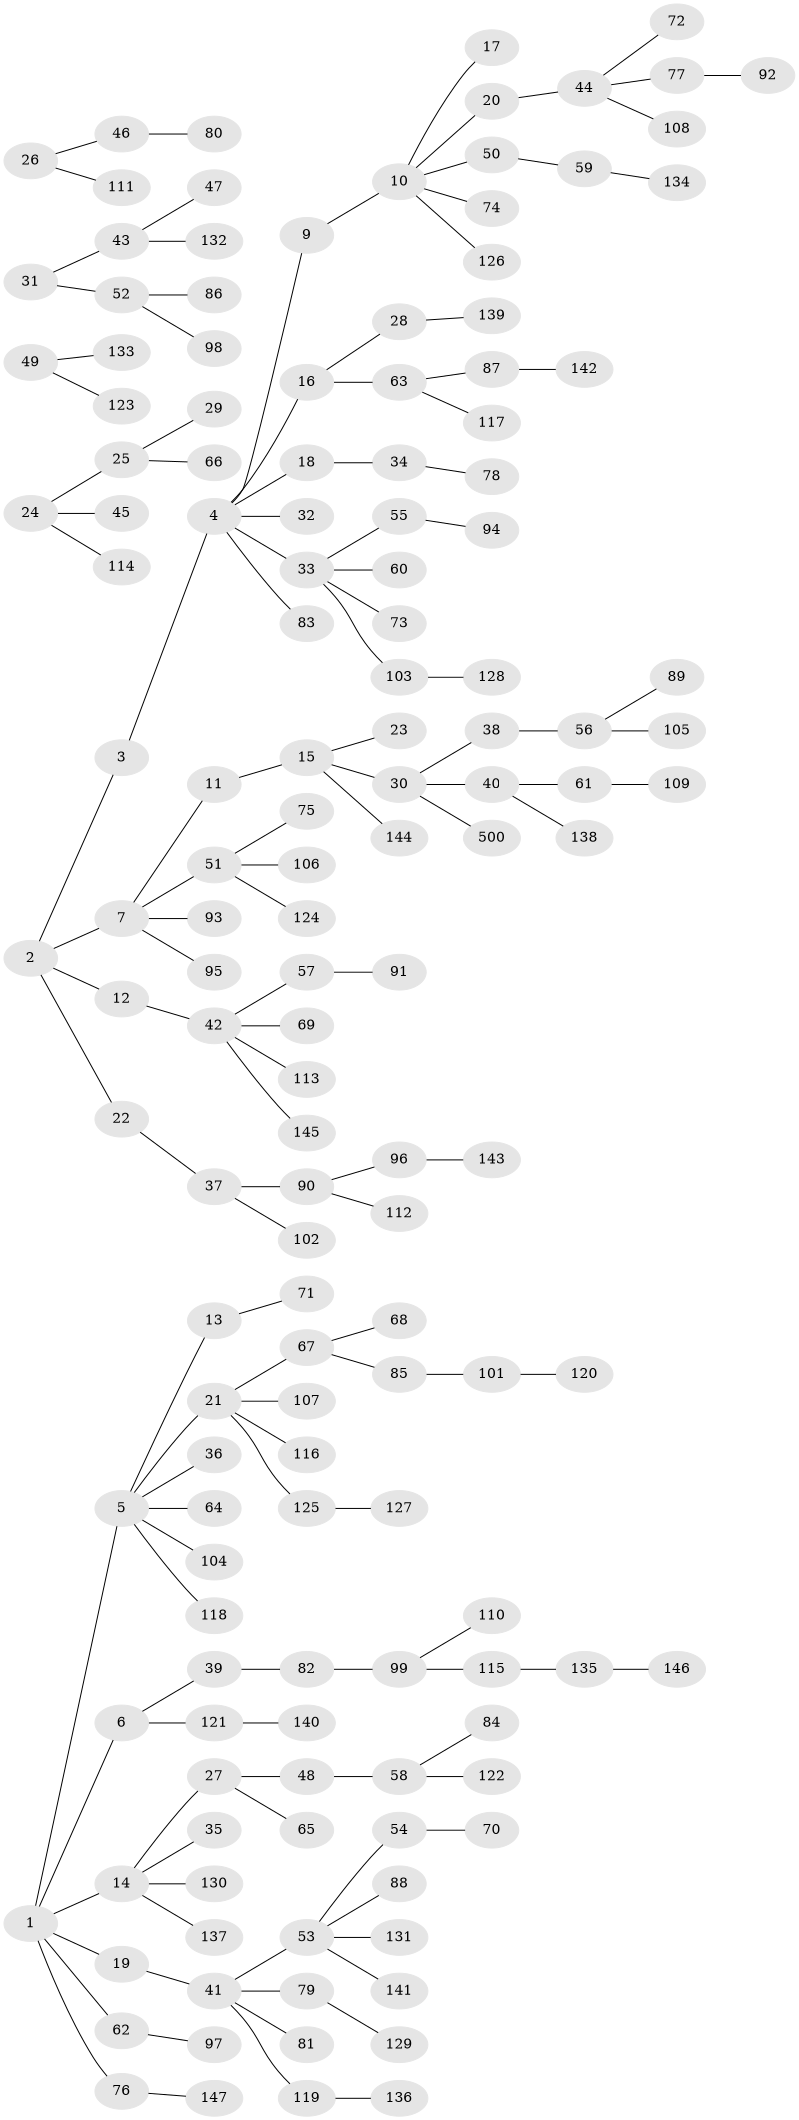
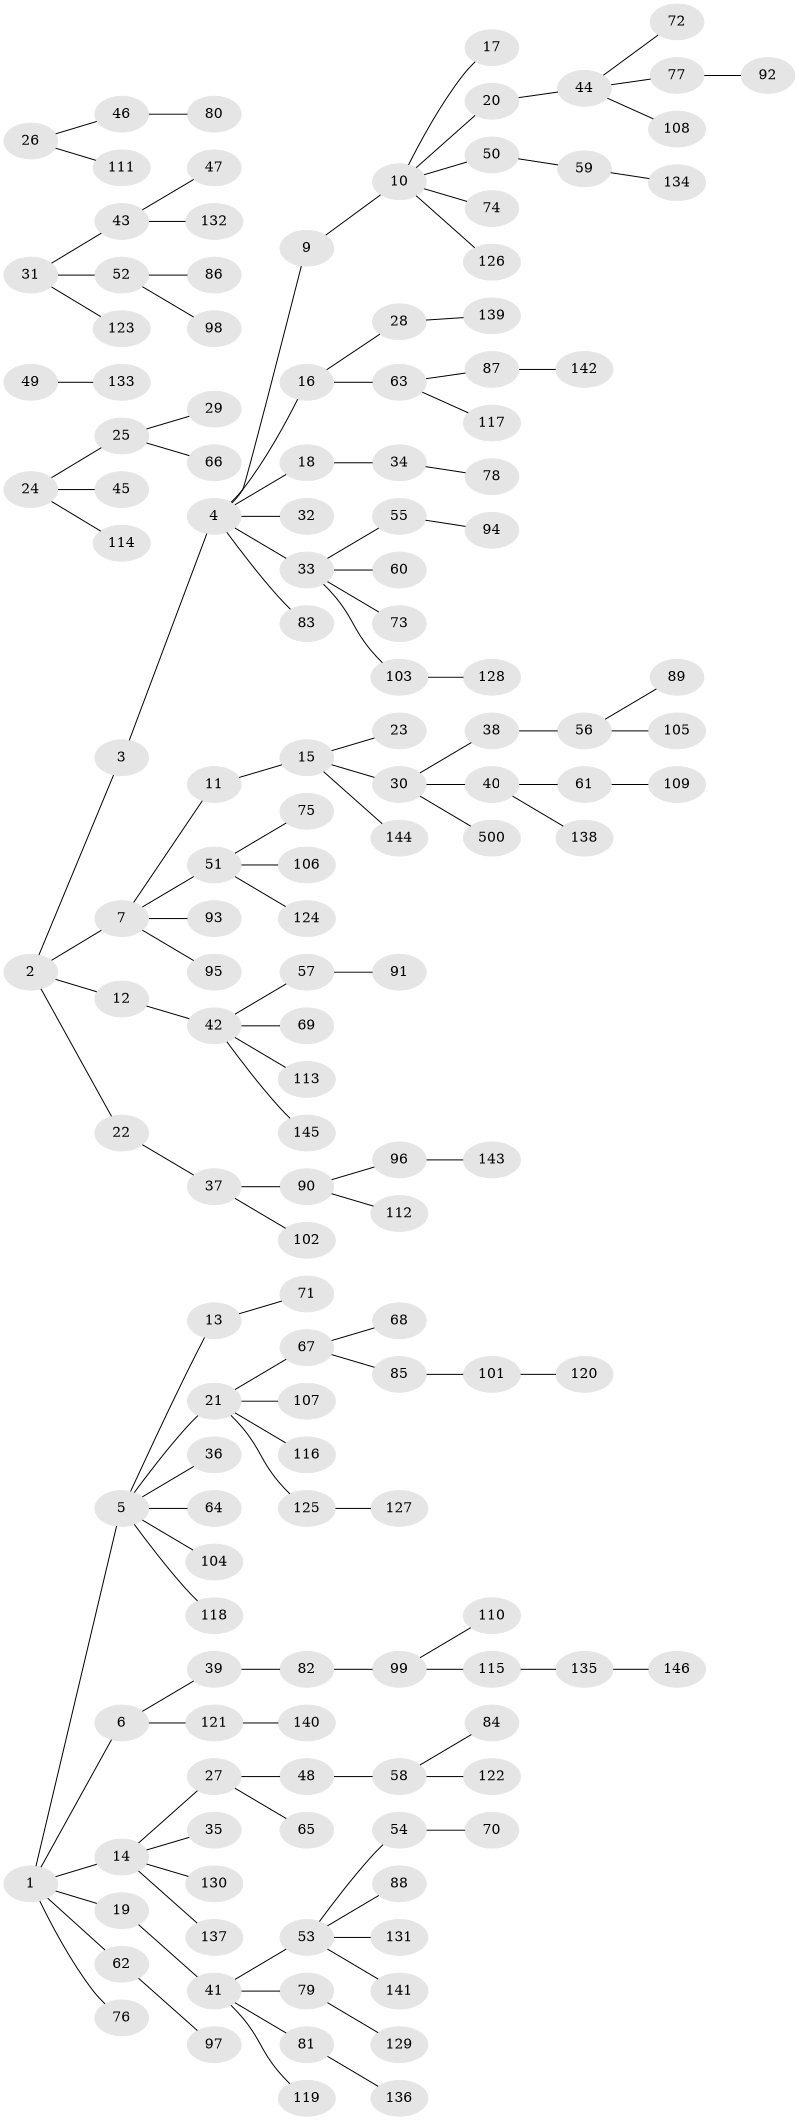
(76, 384) -> (76, 302)
(214, 2098) -> none
(353, 2098) -> (353, 2071)
